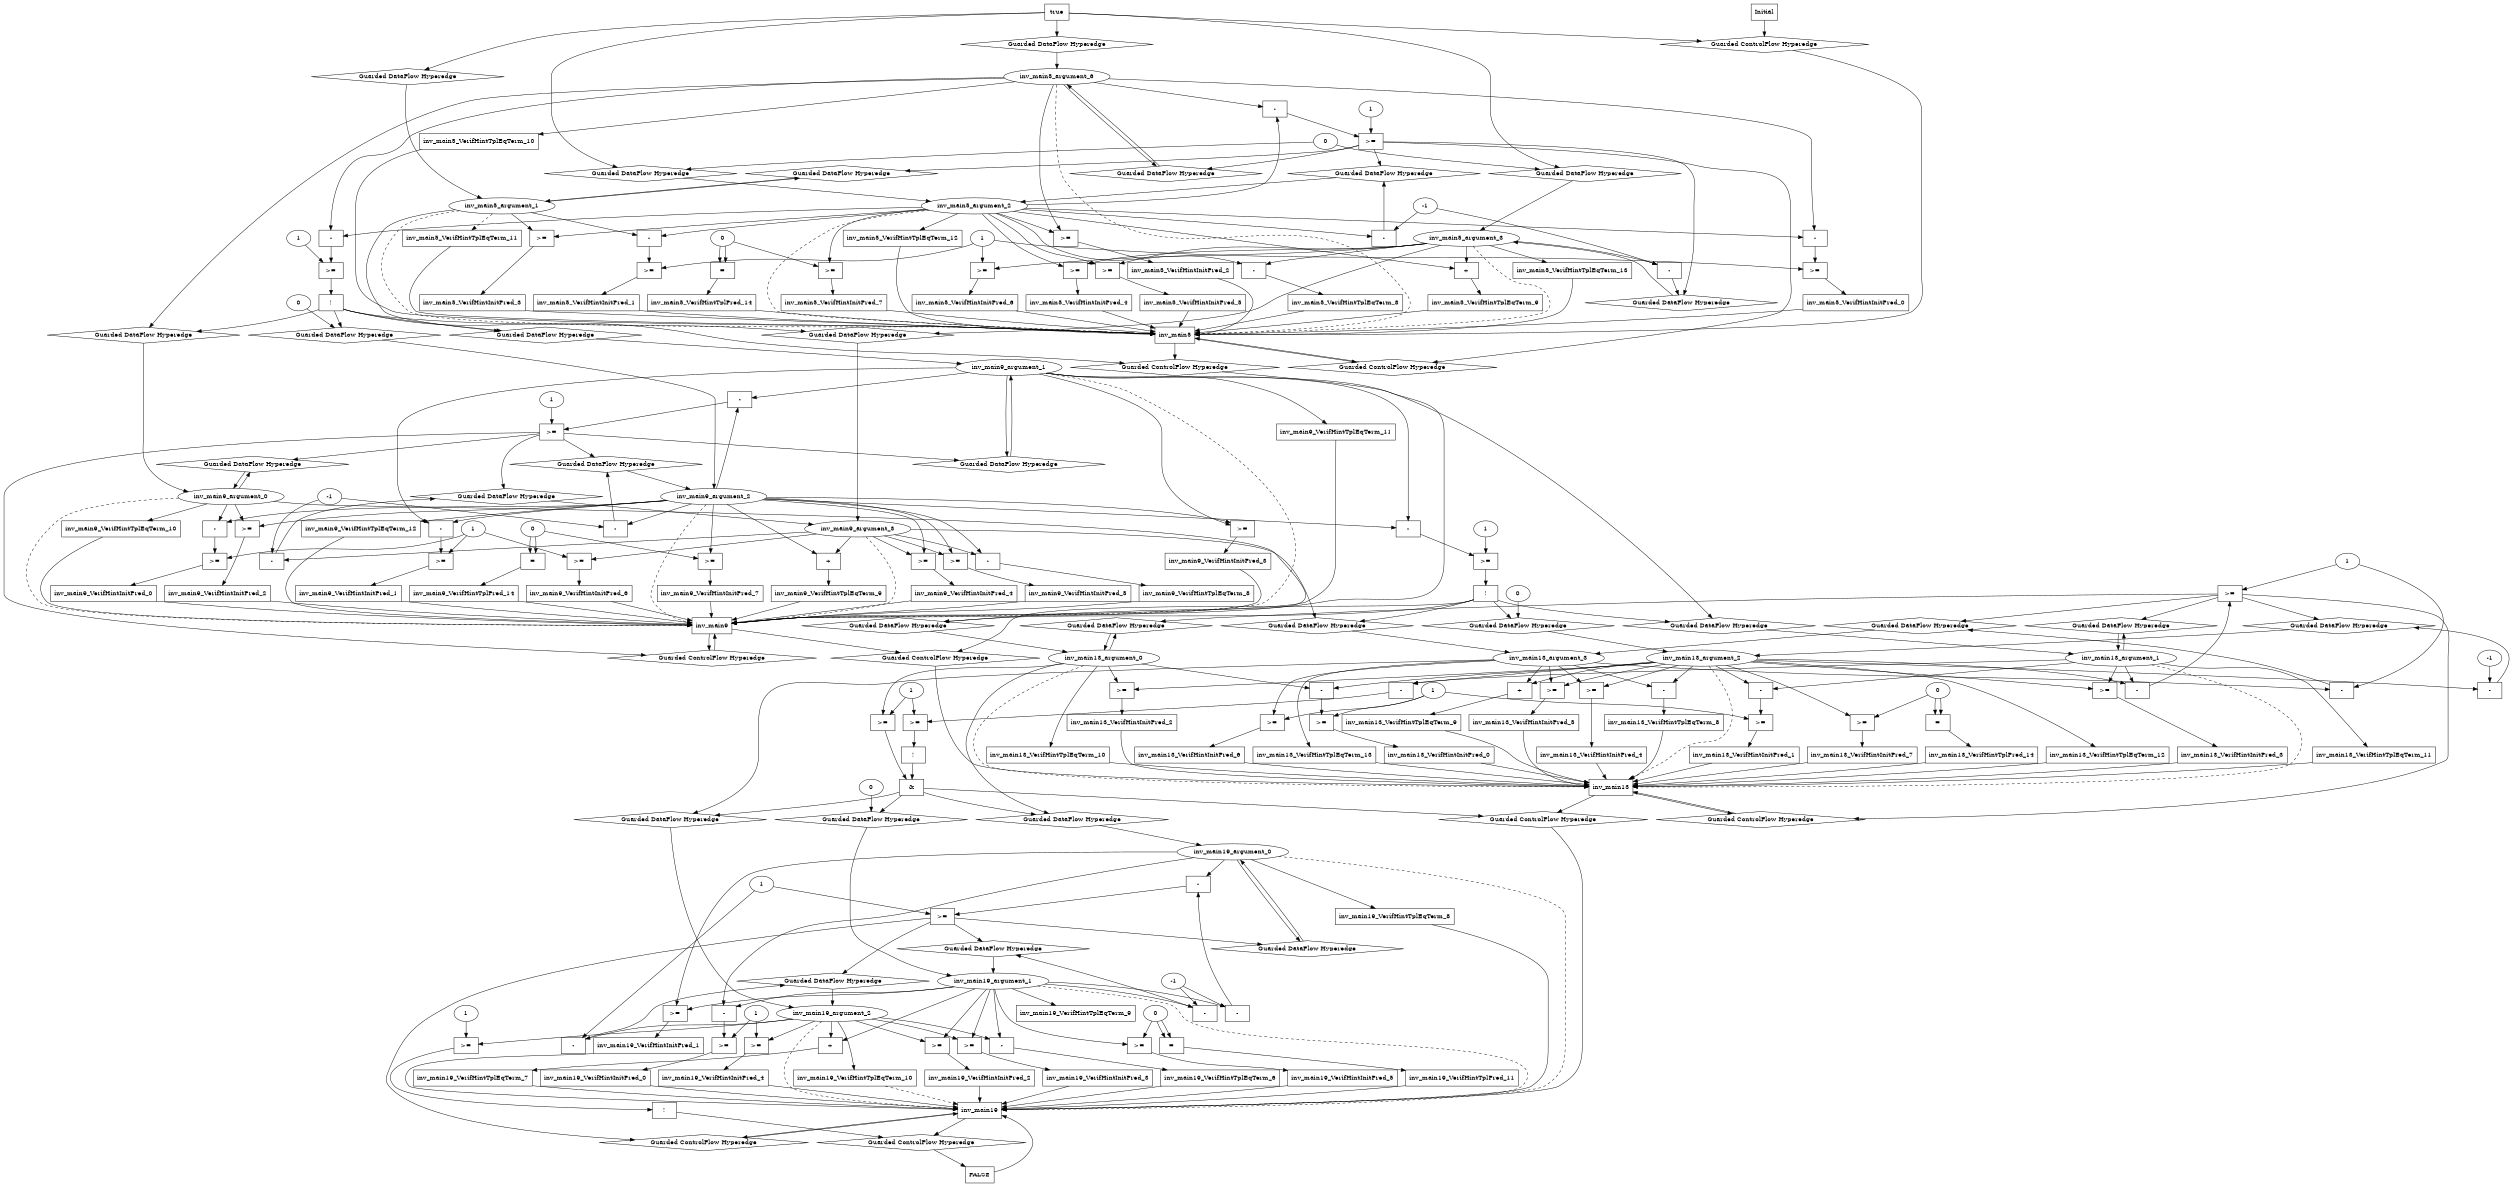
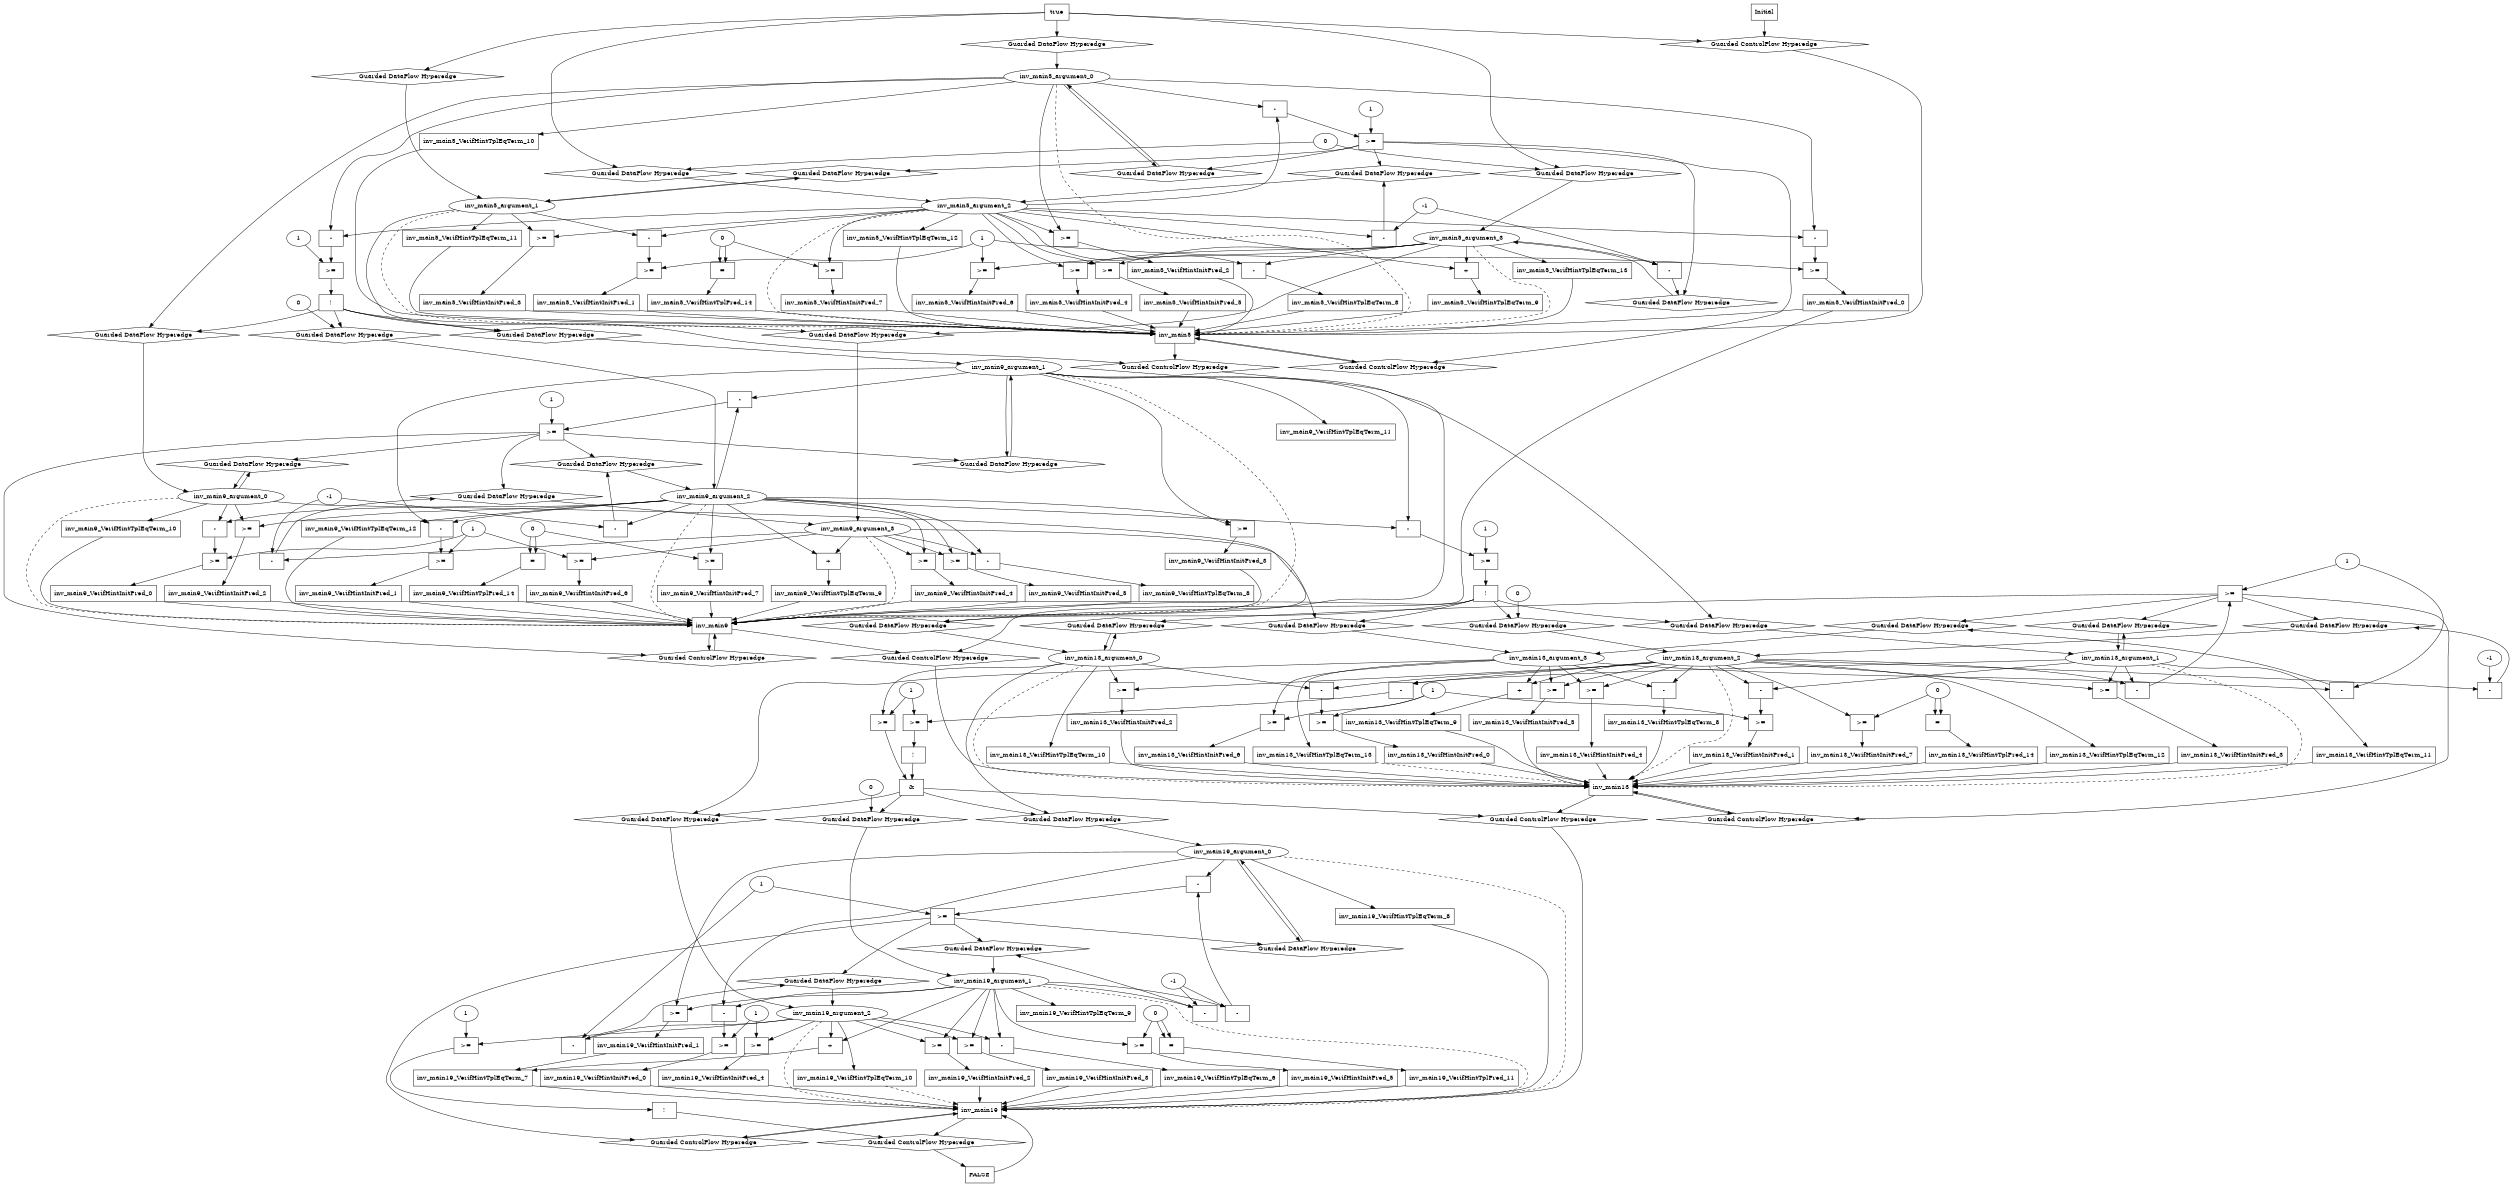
(1057, 77) -> (1057, 77)
(484, 221) -> (484, 221)
(1109, 613) -> (1356, 603)
(1480, 774) -> (1480, 774)
(579, 1098) -> (563, 1061)
